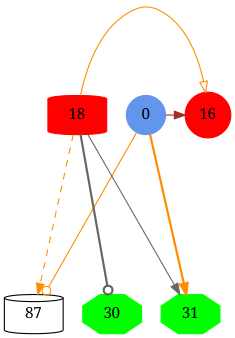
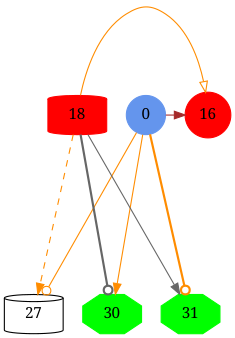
none -> (132, 198)
(167, 210) -> (167, 210)
(34, 314) -> (34, 314)
